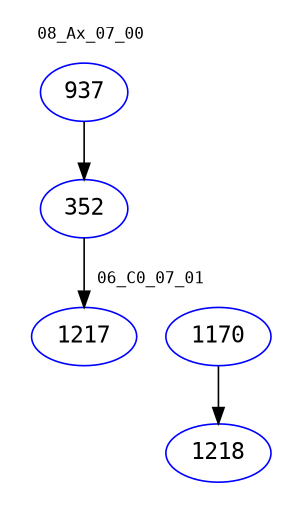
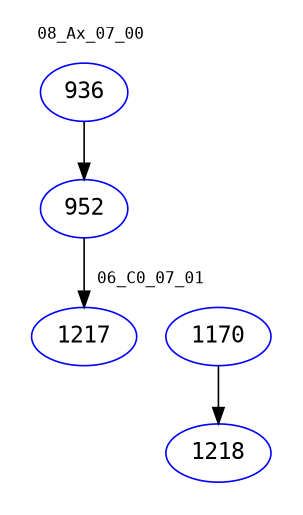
(84, 92) -> (84, 92)
(84, 209) -> (84, 209)
